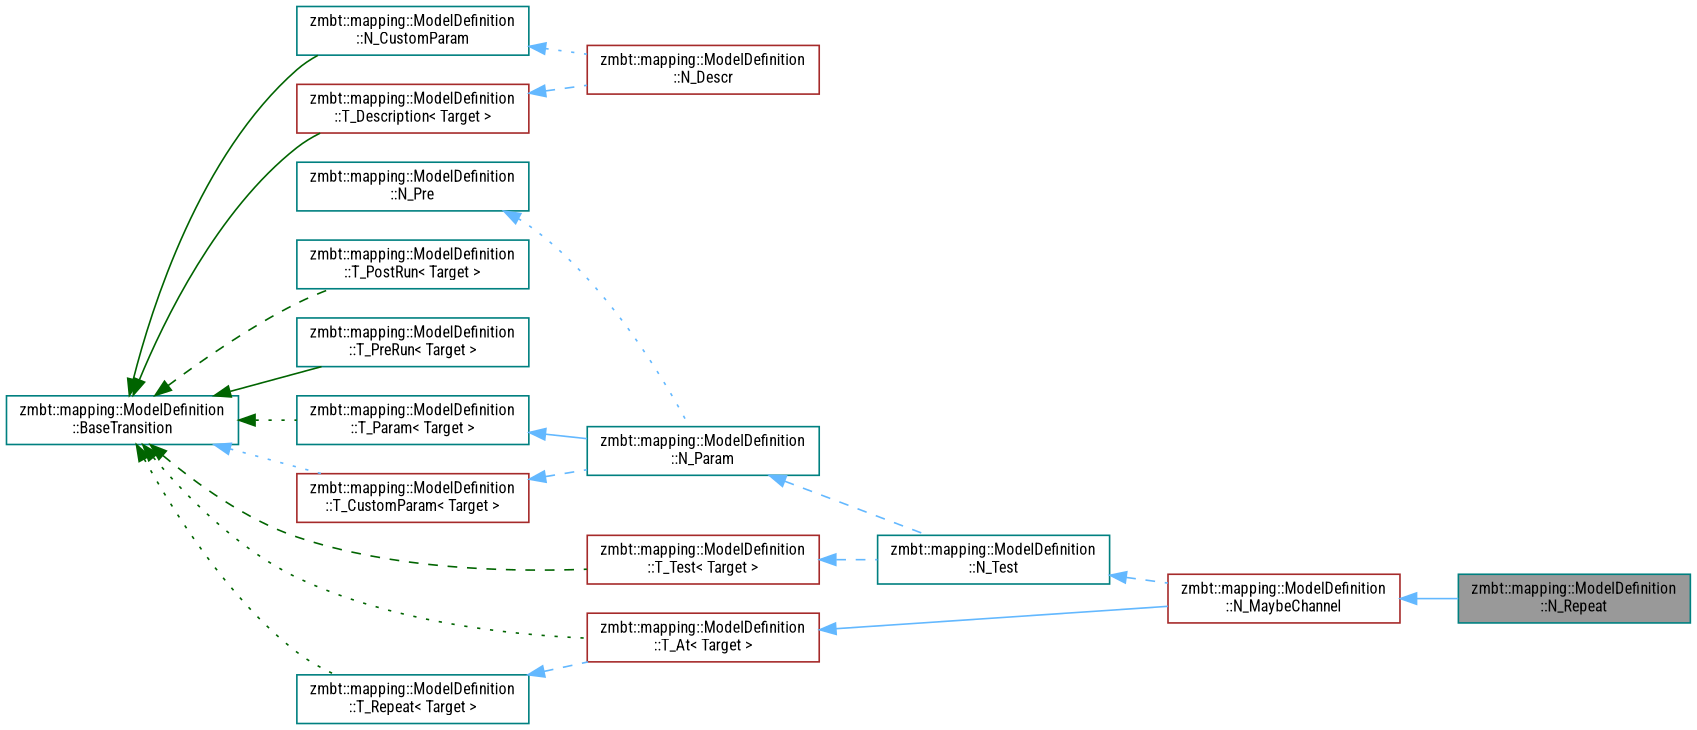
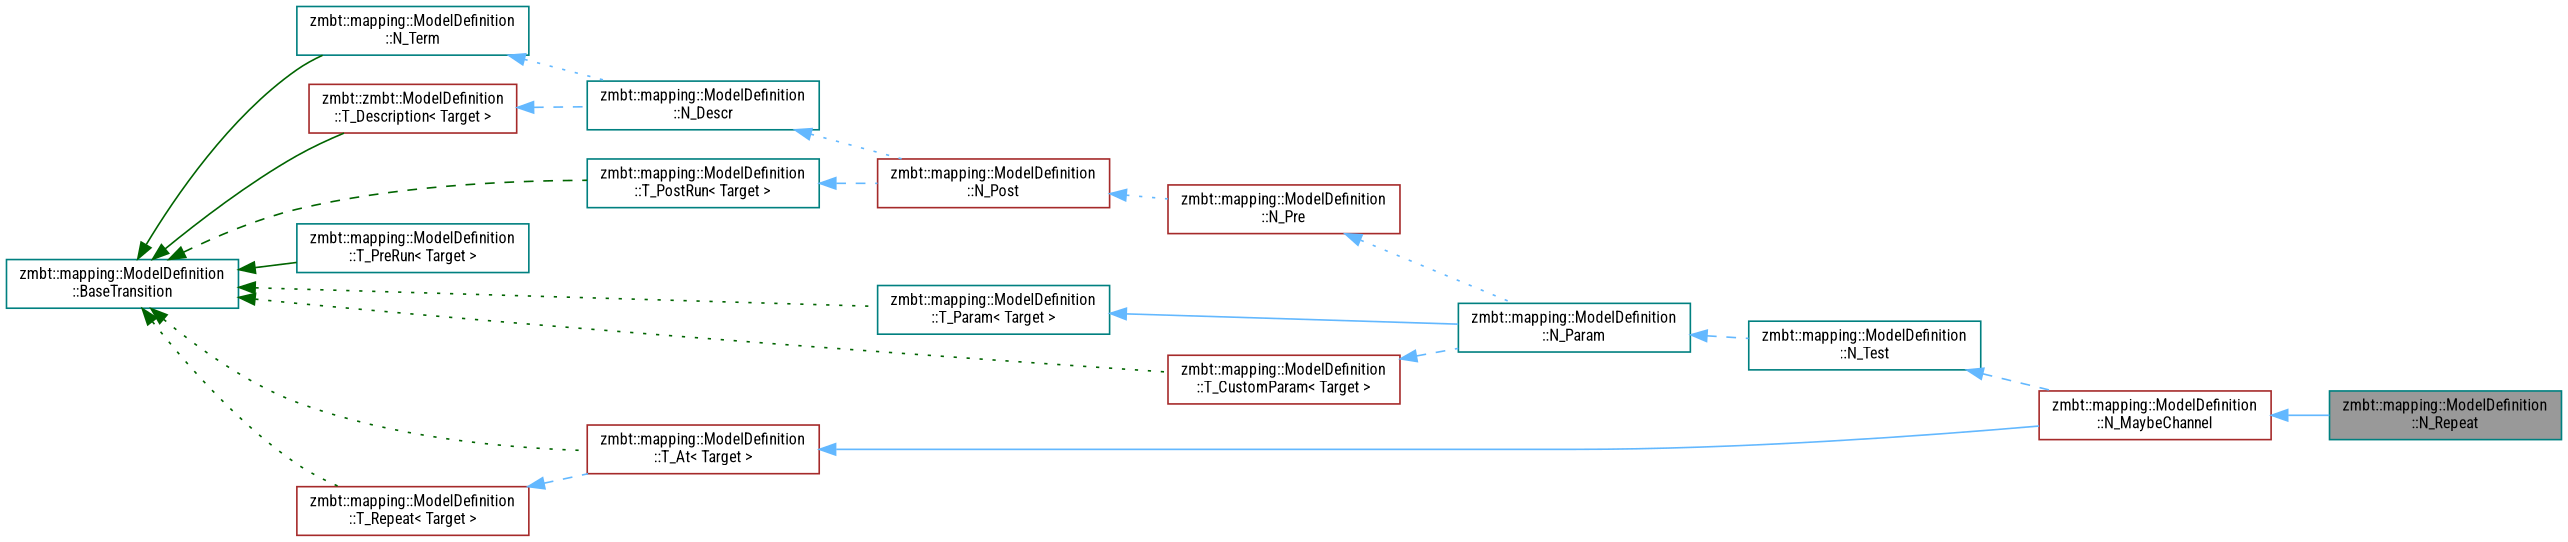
(413, 31) -> (413, 31)
(703, 70) -> (703, 105)
(413, 109) -> (413, 109)
none -> (994, 183)
(413, 187) -> (1284, 209)
(276, 461) -> (711, 339)
(703, 560) -> none
(413, 699) -> (413, 511)
